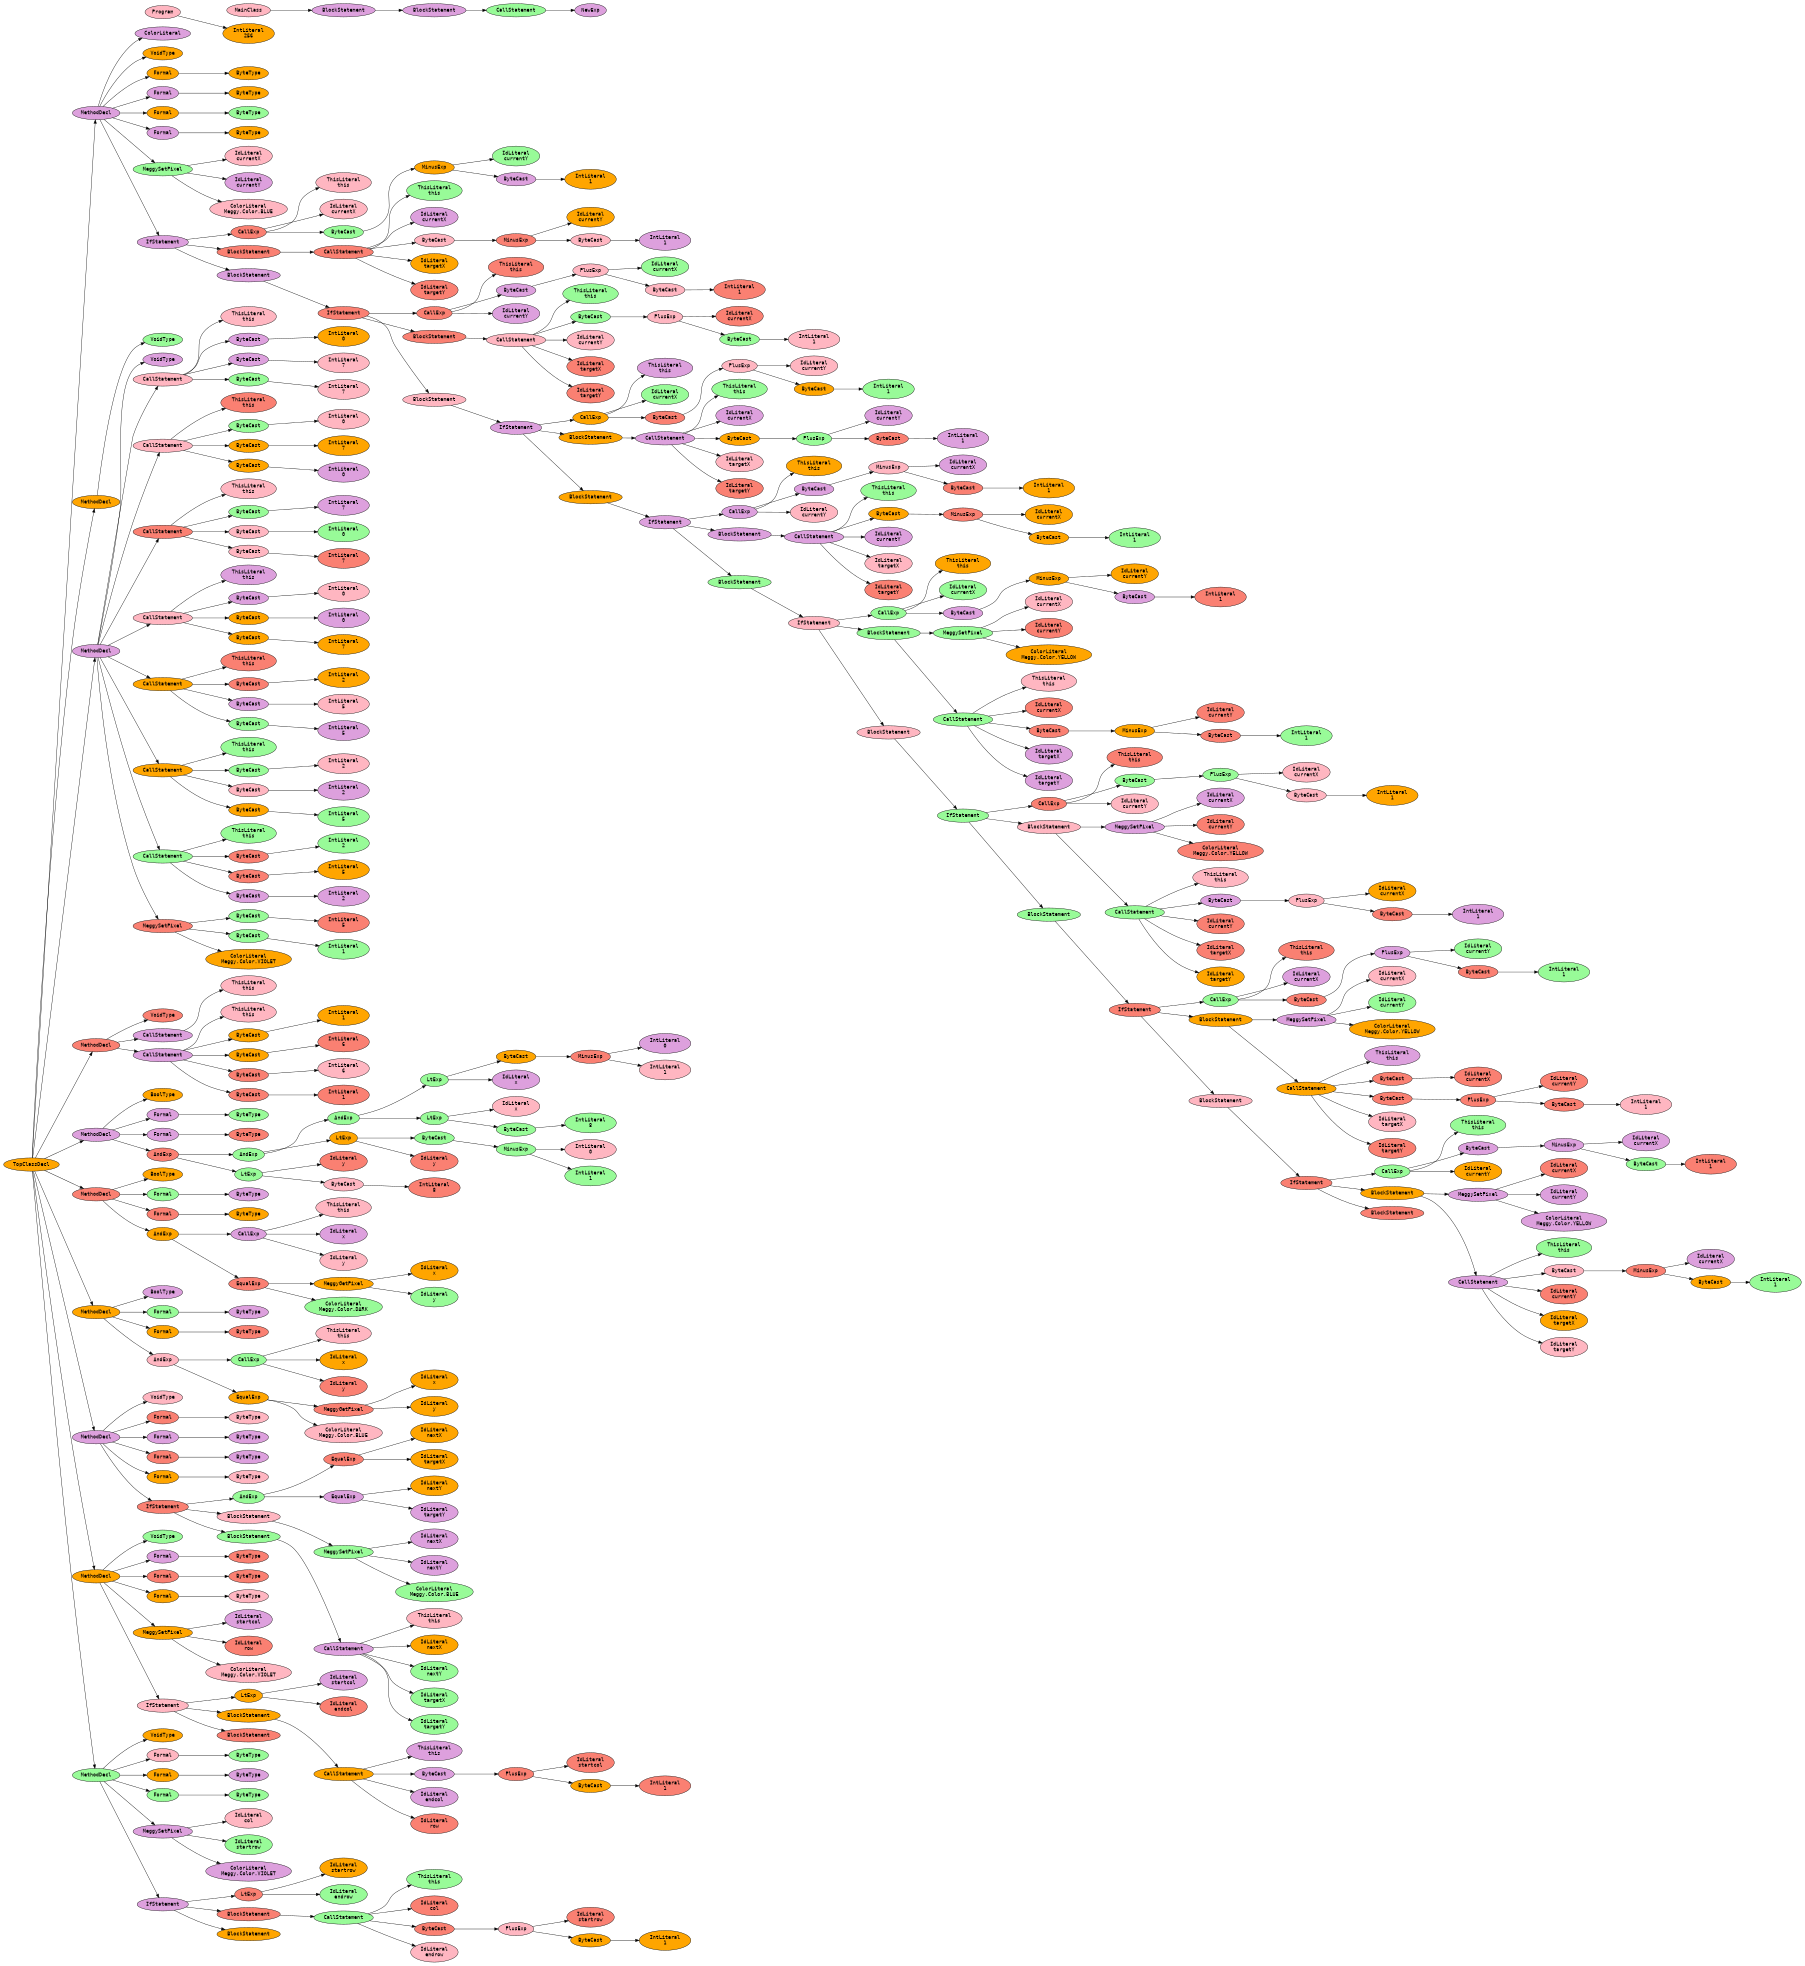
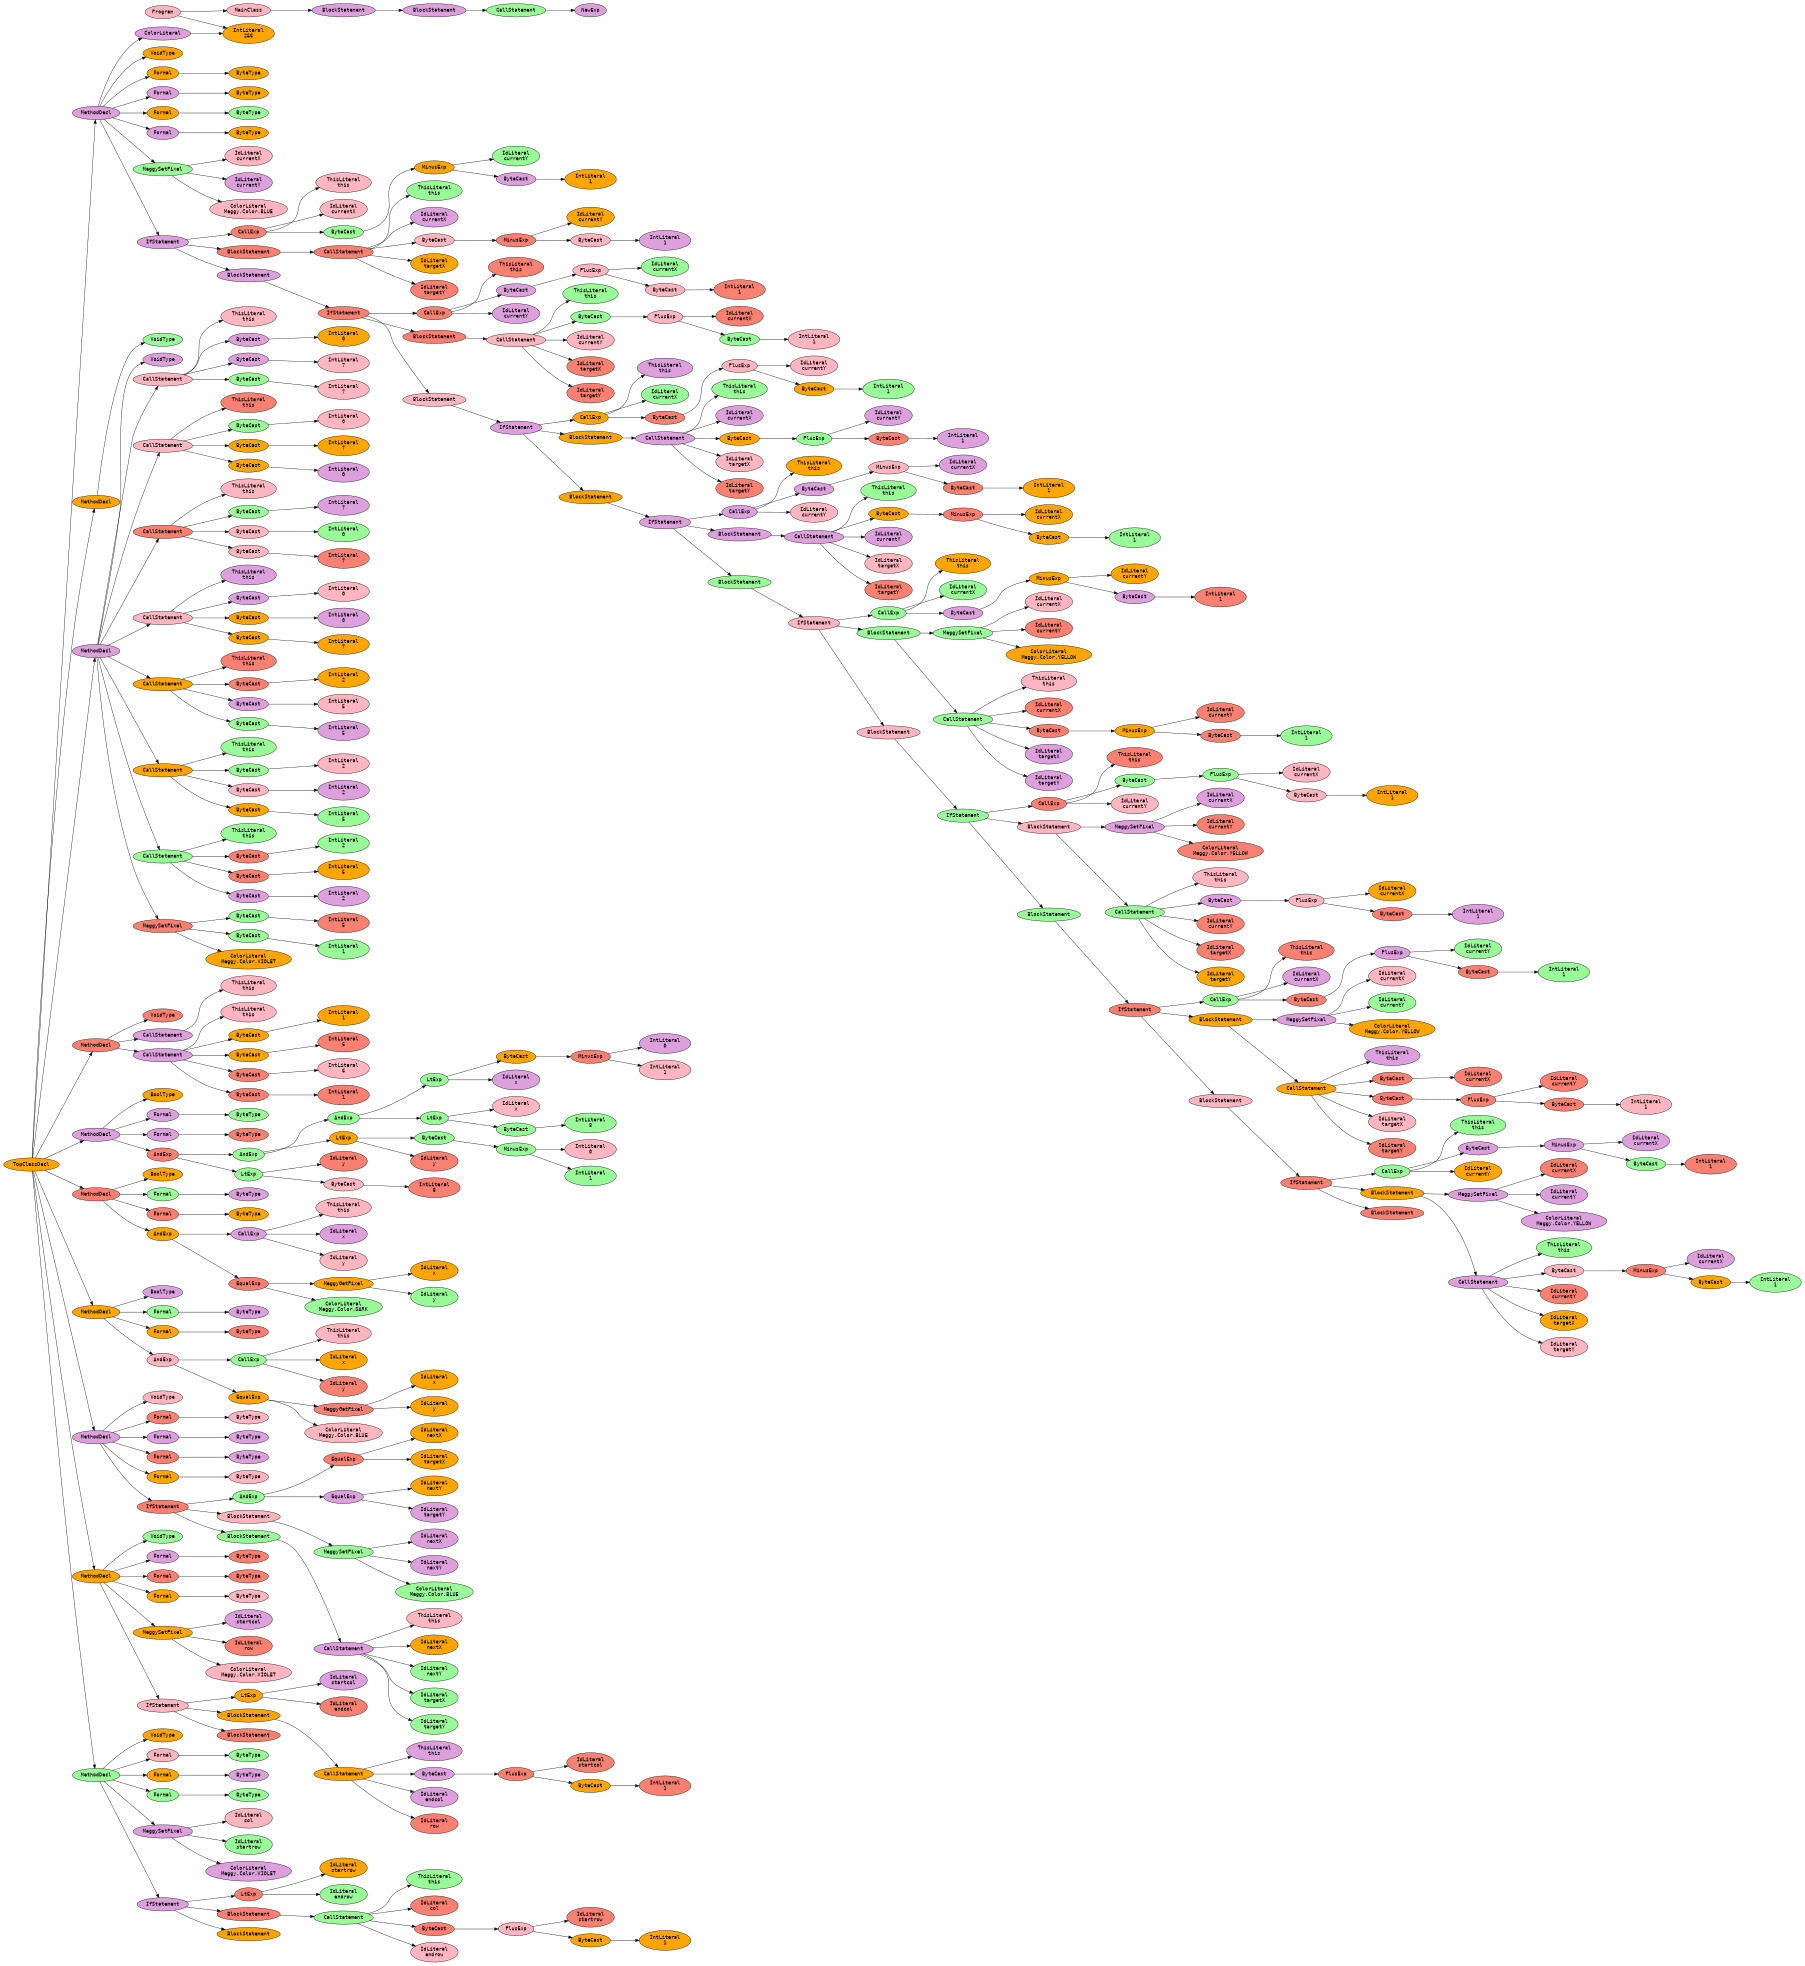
none -> (202, 11)
none -> (205, 33)
